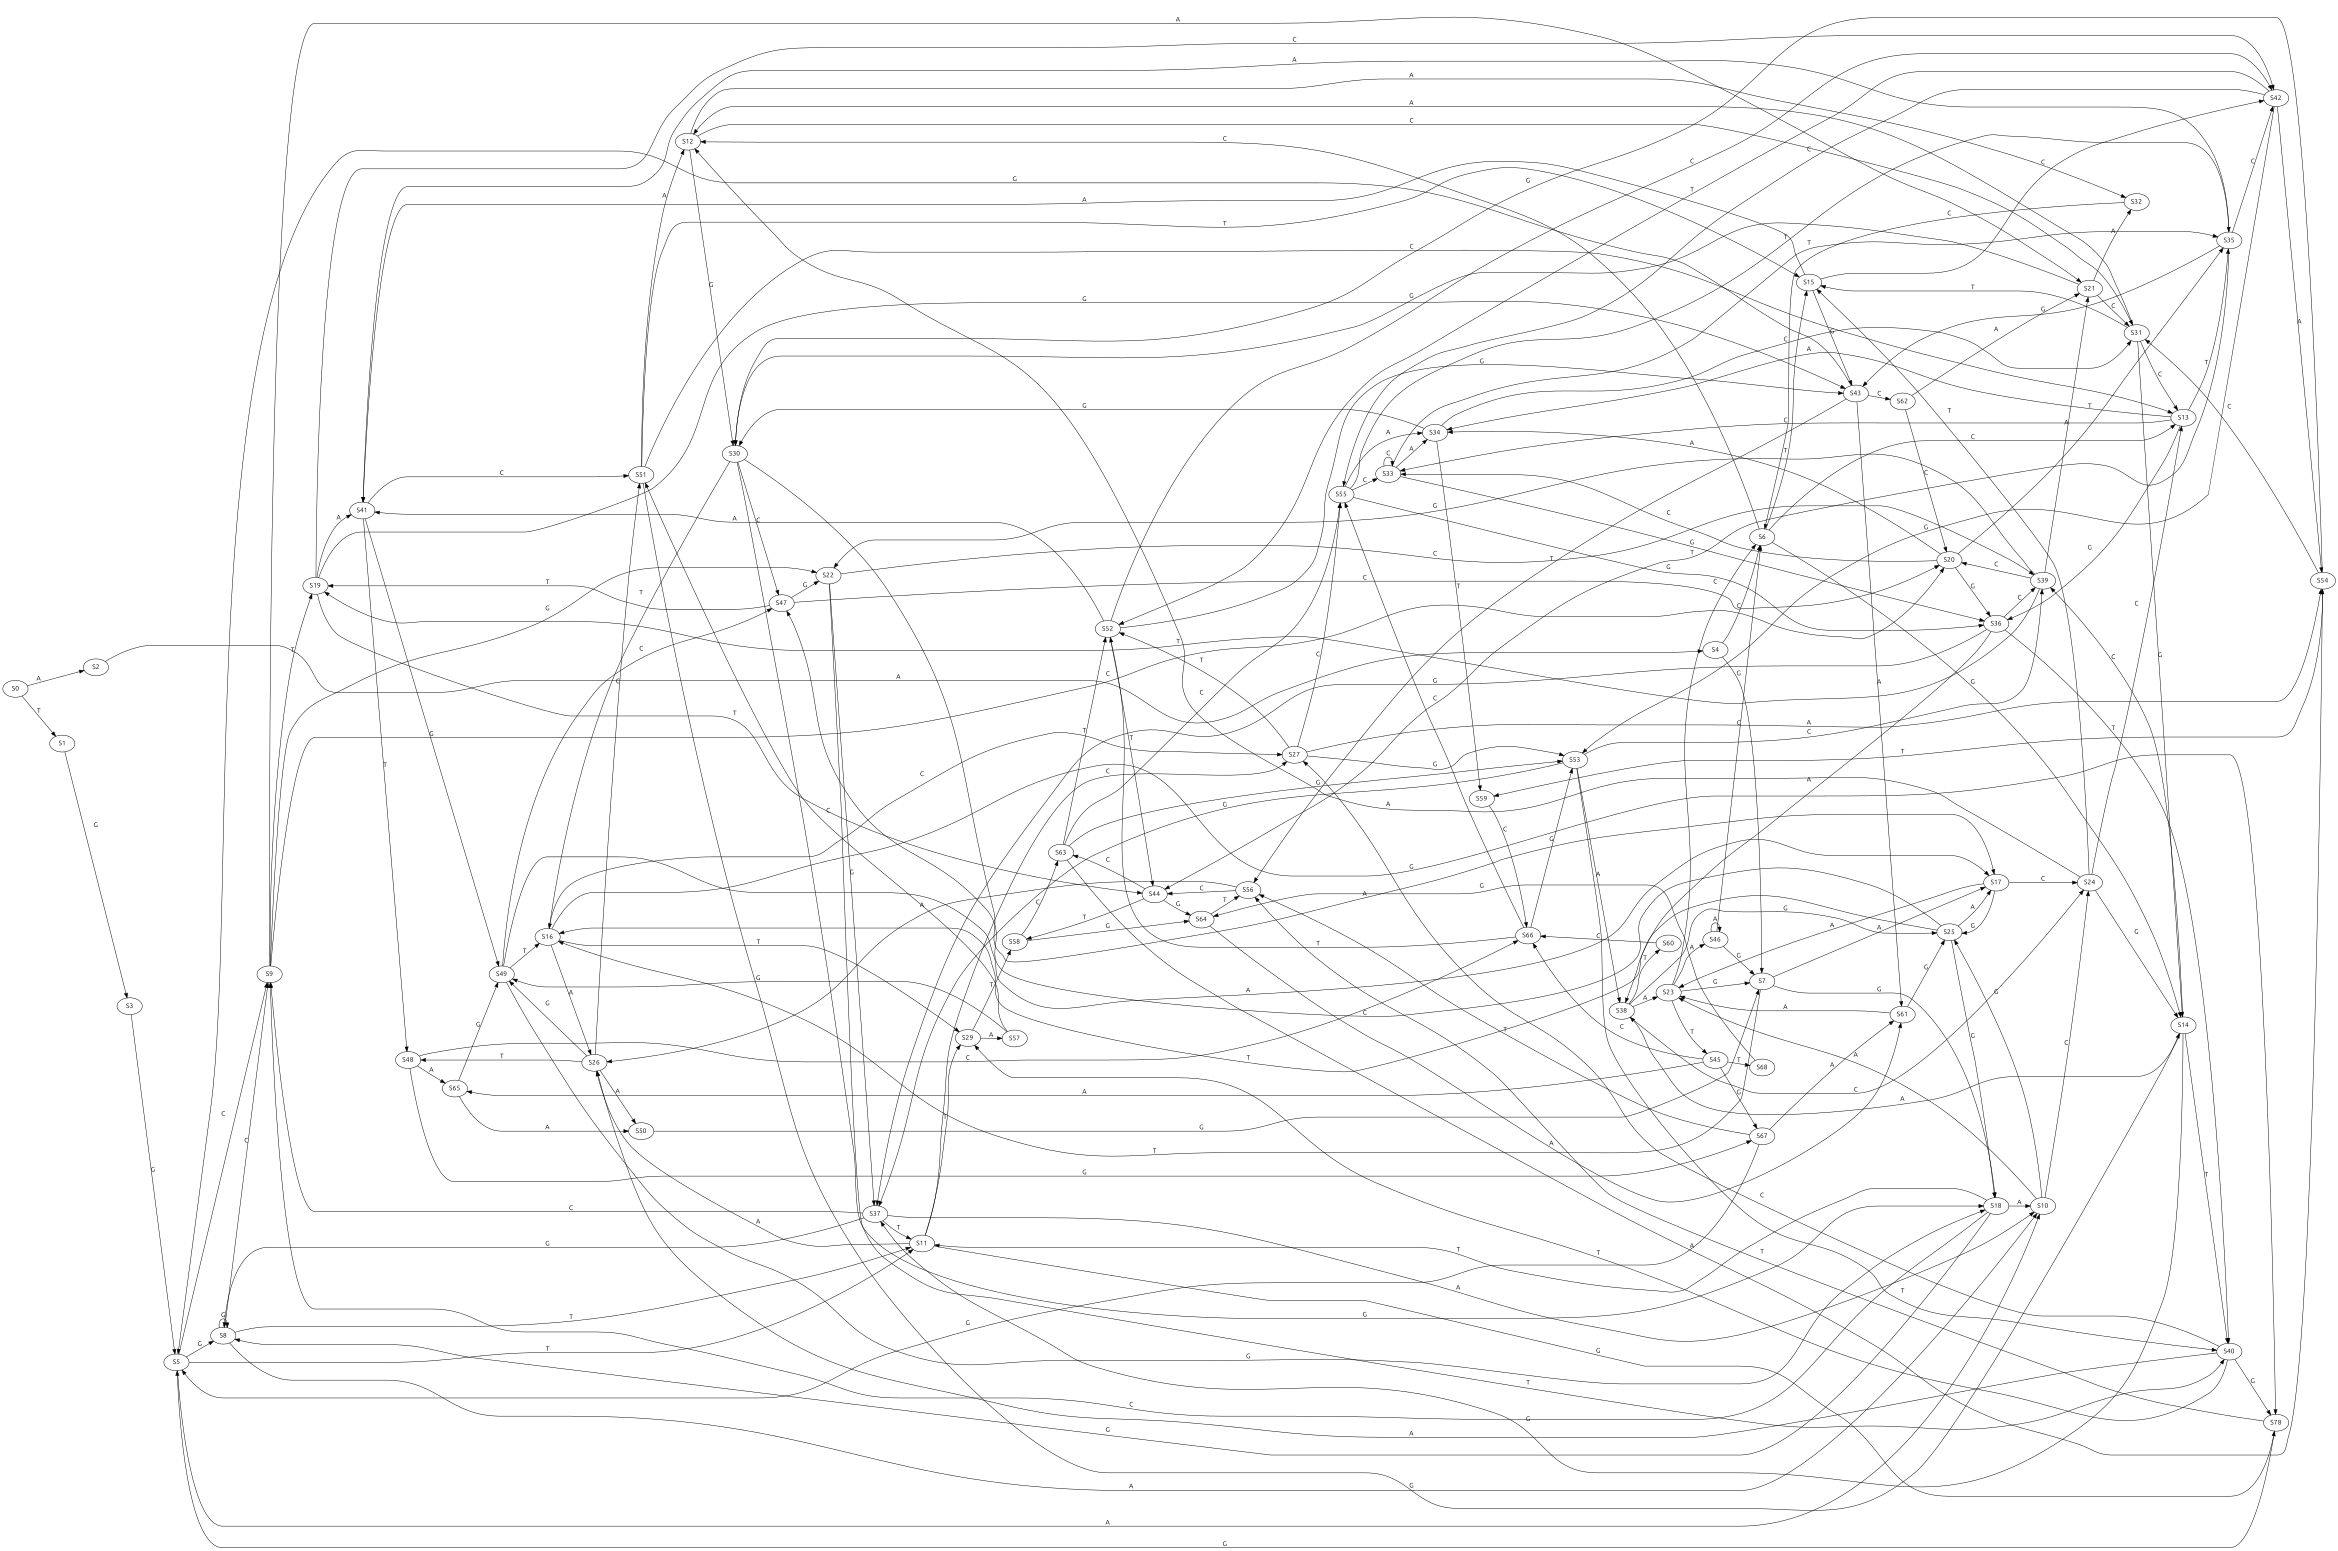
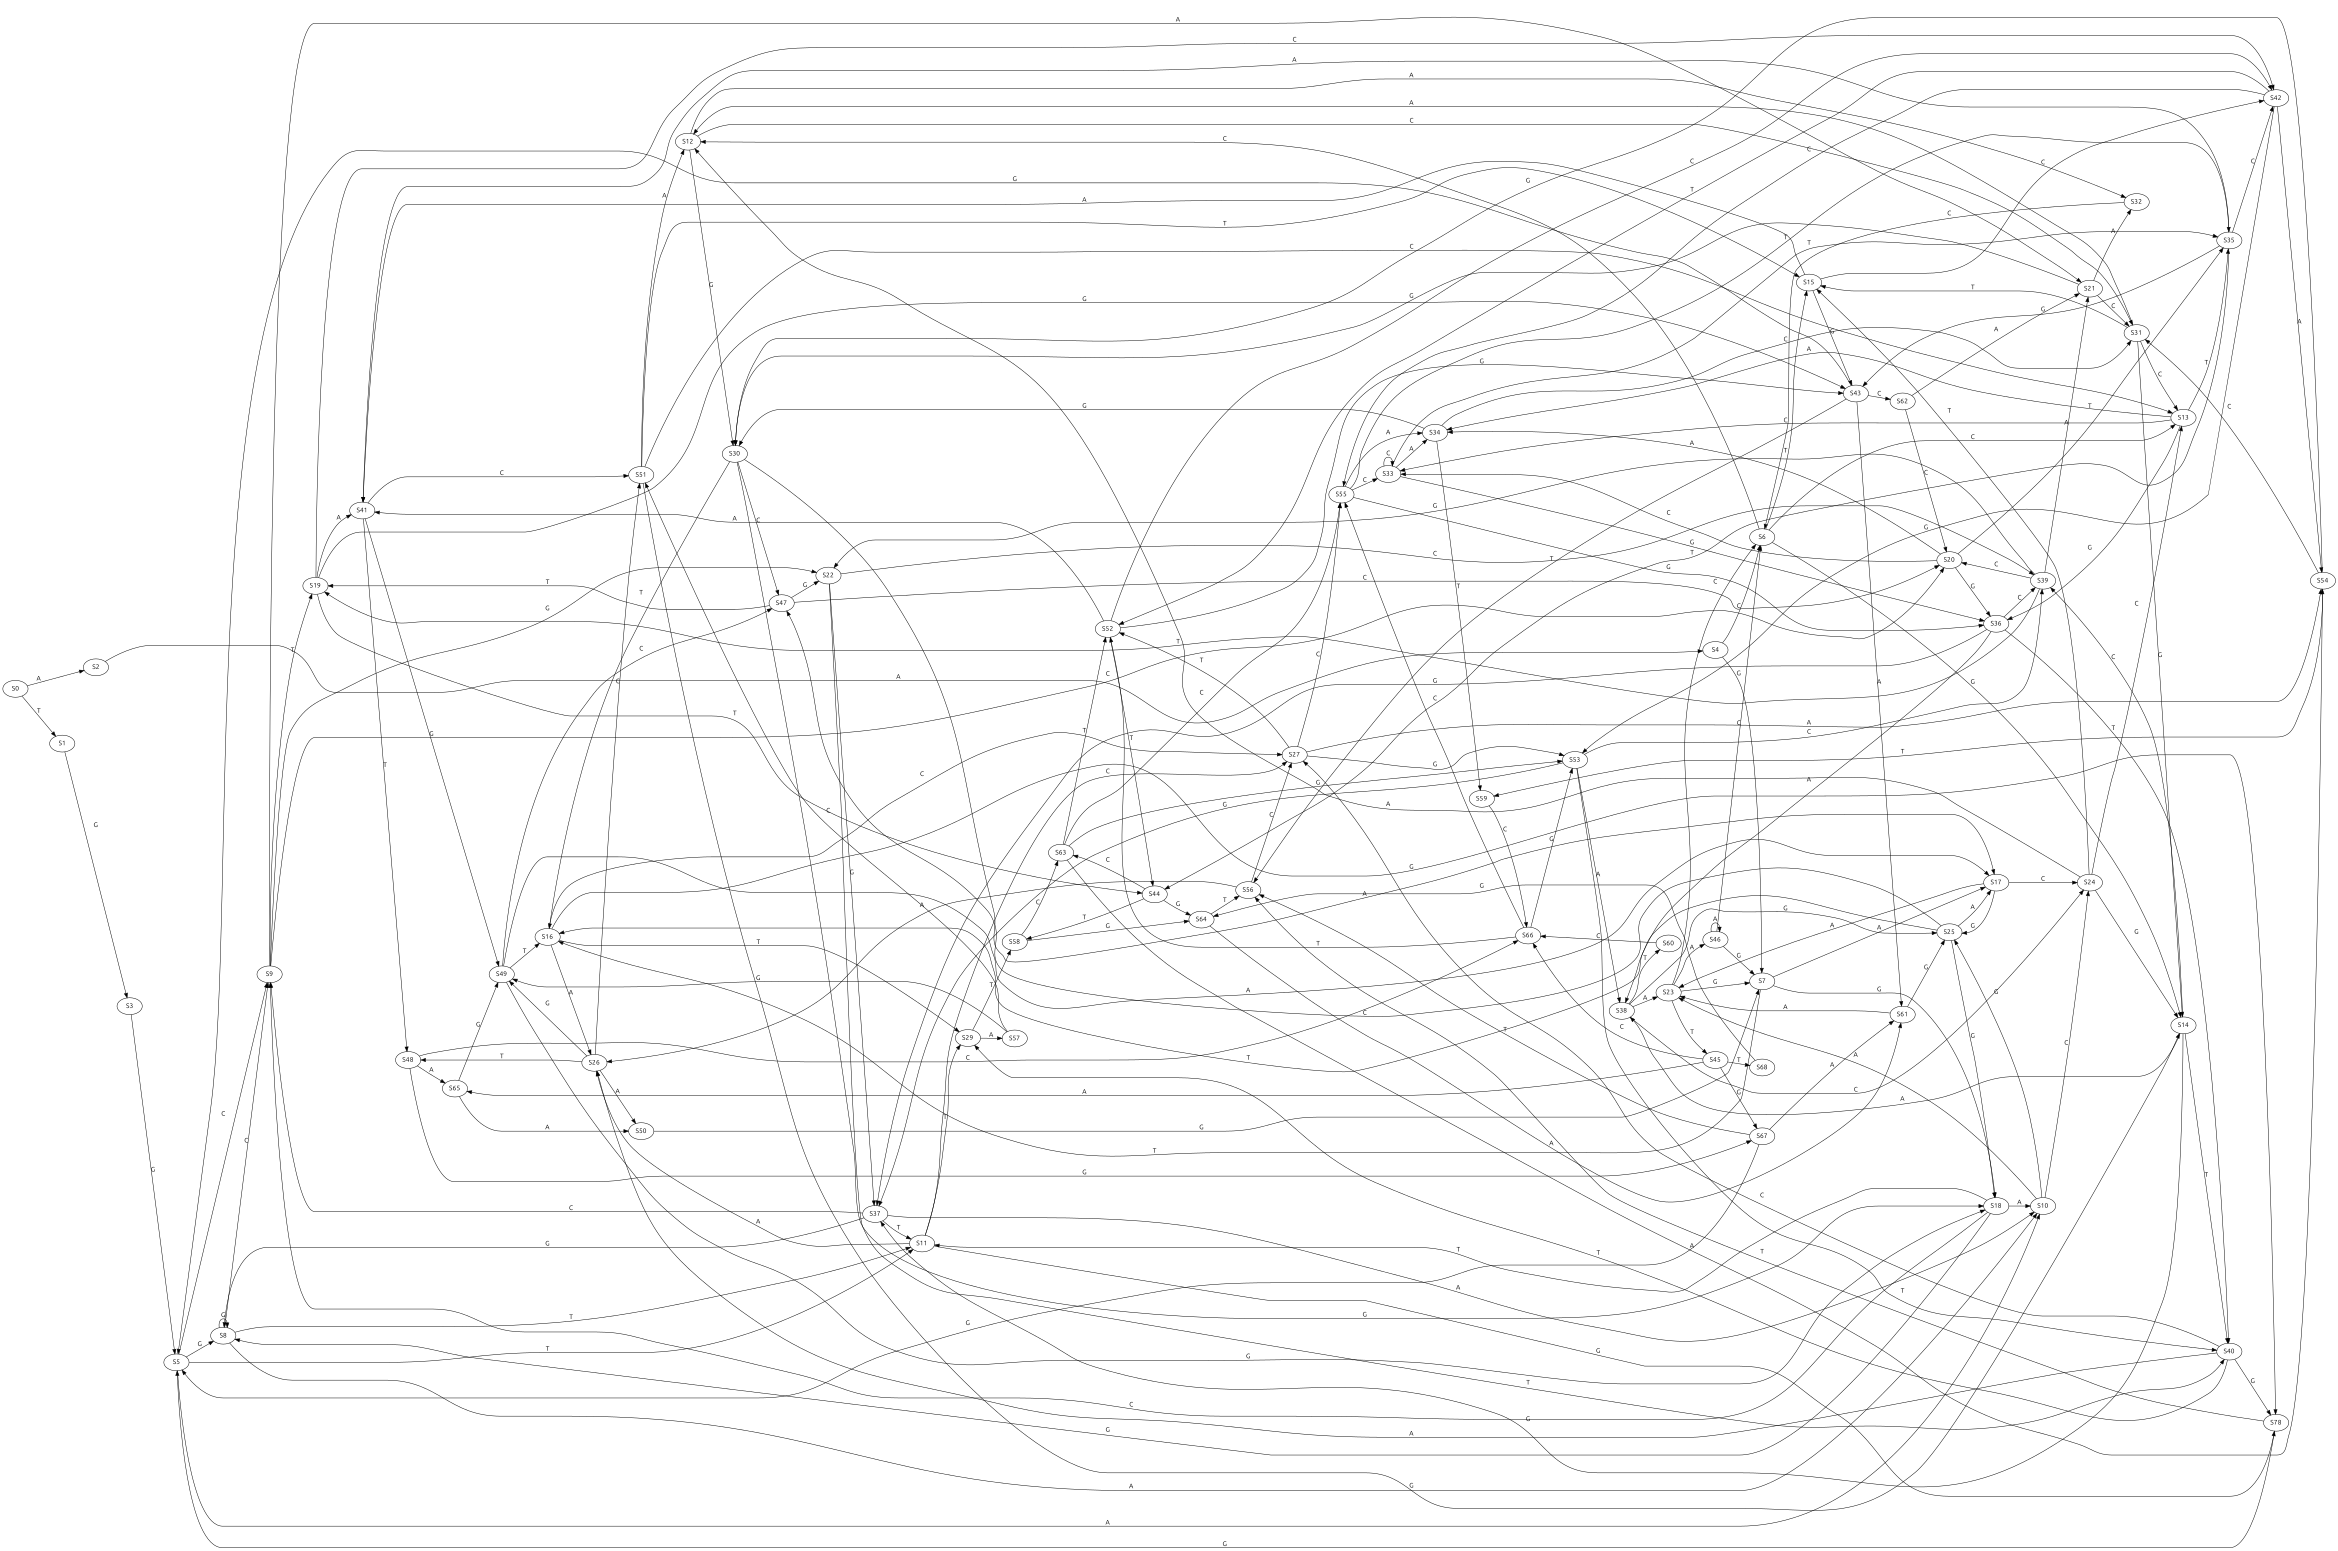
(1204, 892) -> (1271, 825)
